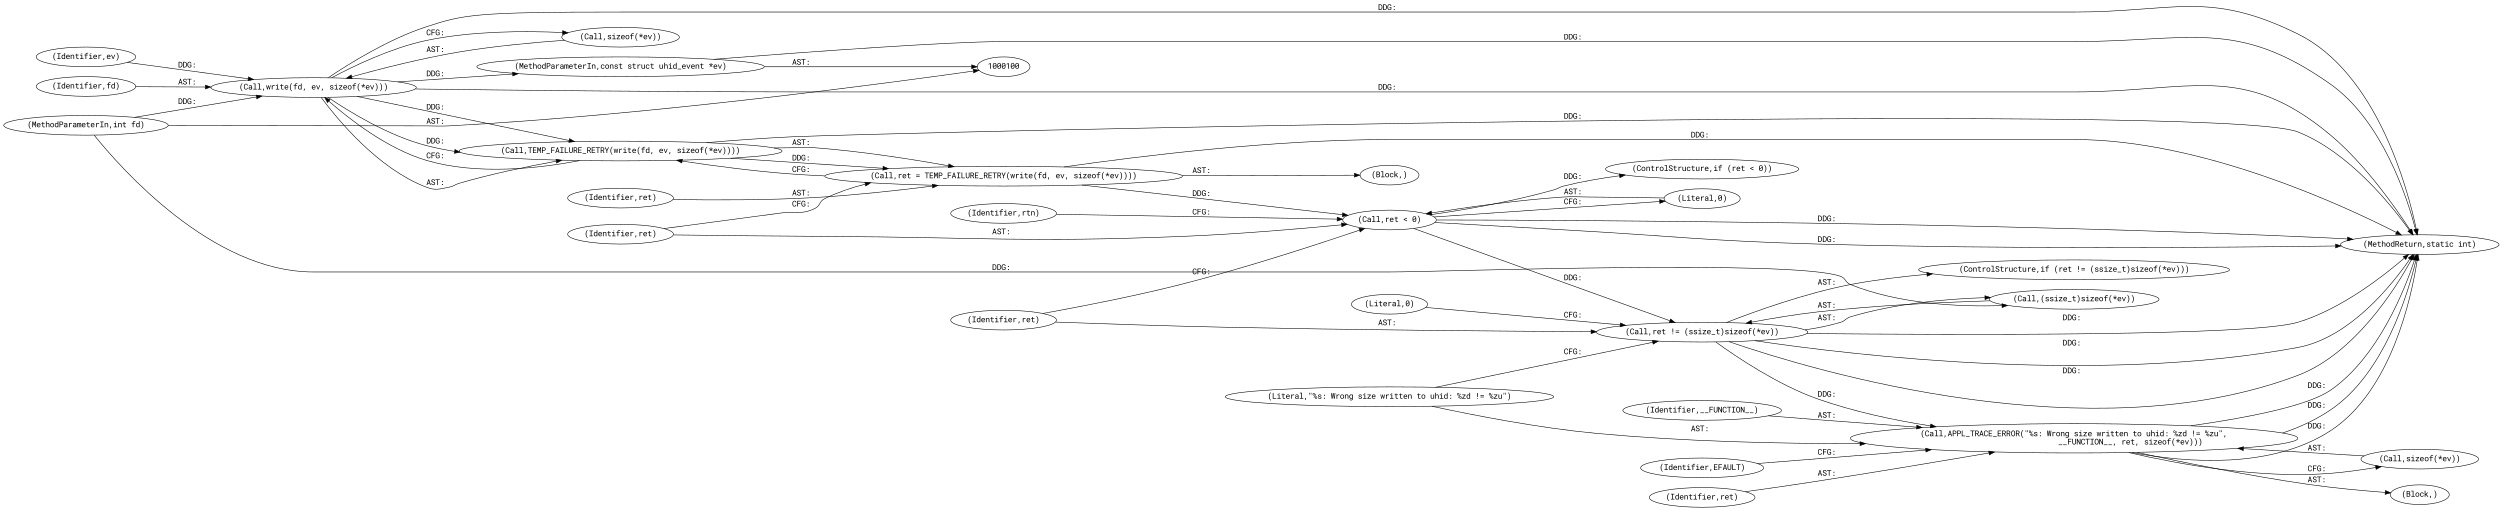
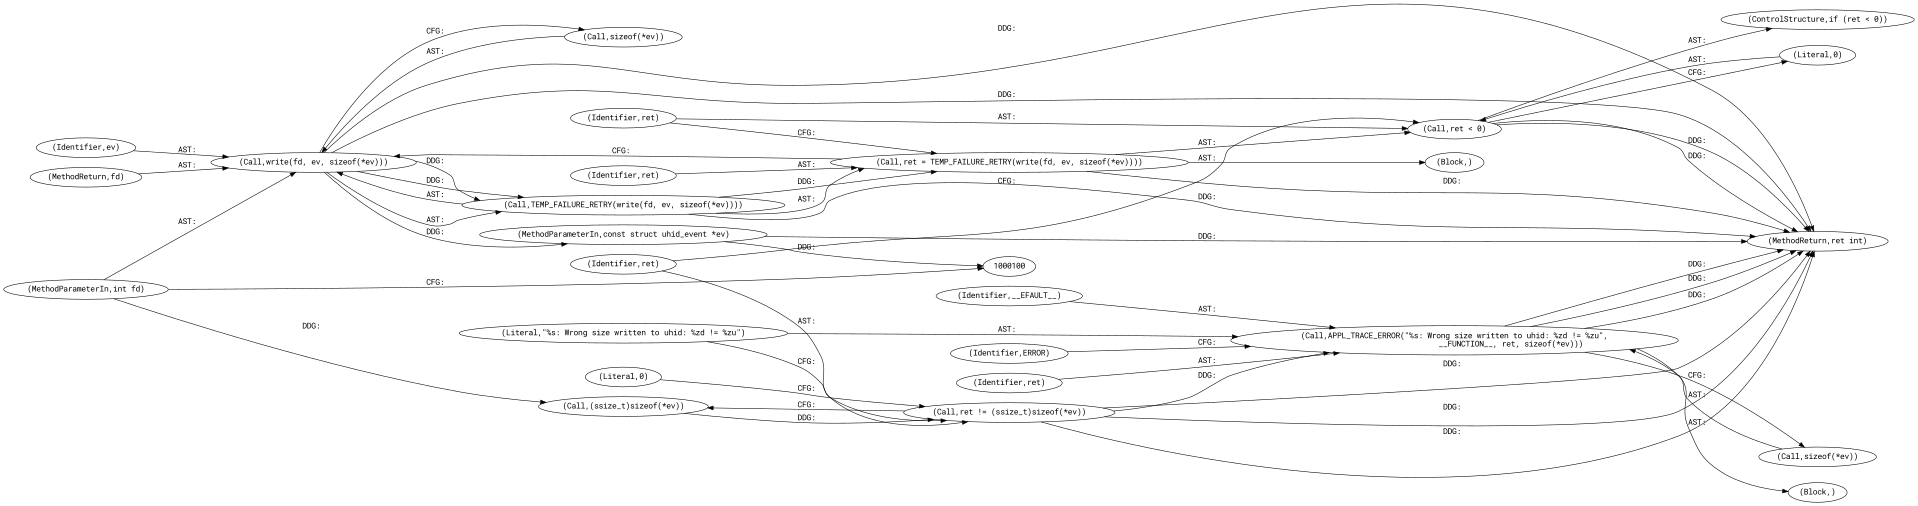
(803, 63) -> (809, 248)
(189, 65) -> (189, 150)
(86, 86) -> (86, 177)
(189, 102) -> (189, 222)
(438, 122) -> (438, 283)
(438, 156) -> (438, 195)
(753, 170) -> (621, 156)
(1575, 177) -> (1700, 41)
(1204, 194) -> (1210, 143)
(1004, 213) -> none
(2420, 245) -> (1818, 241)
(2074, 270) -> none
(1542, 275) -> none
(1829, 306) -> (809, 418)
(1829, 318) -> (809, 405)
(1702, 410) -> (1009, 296)
(1702, 468) -> (1009, 353)
